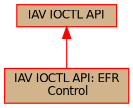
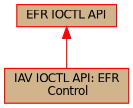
(67, 16) -> (67, 16)
